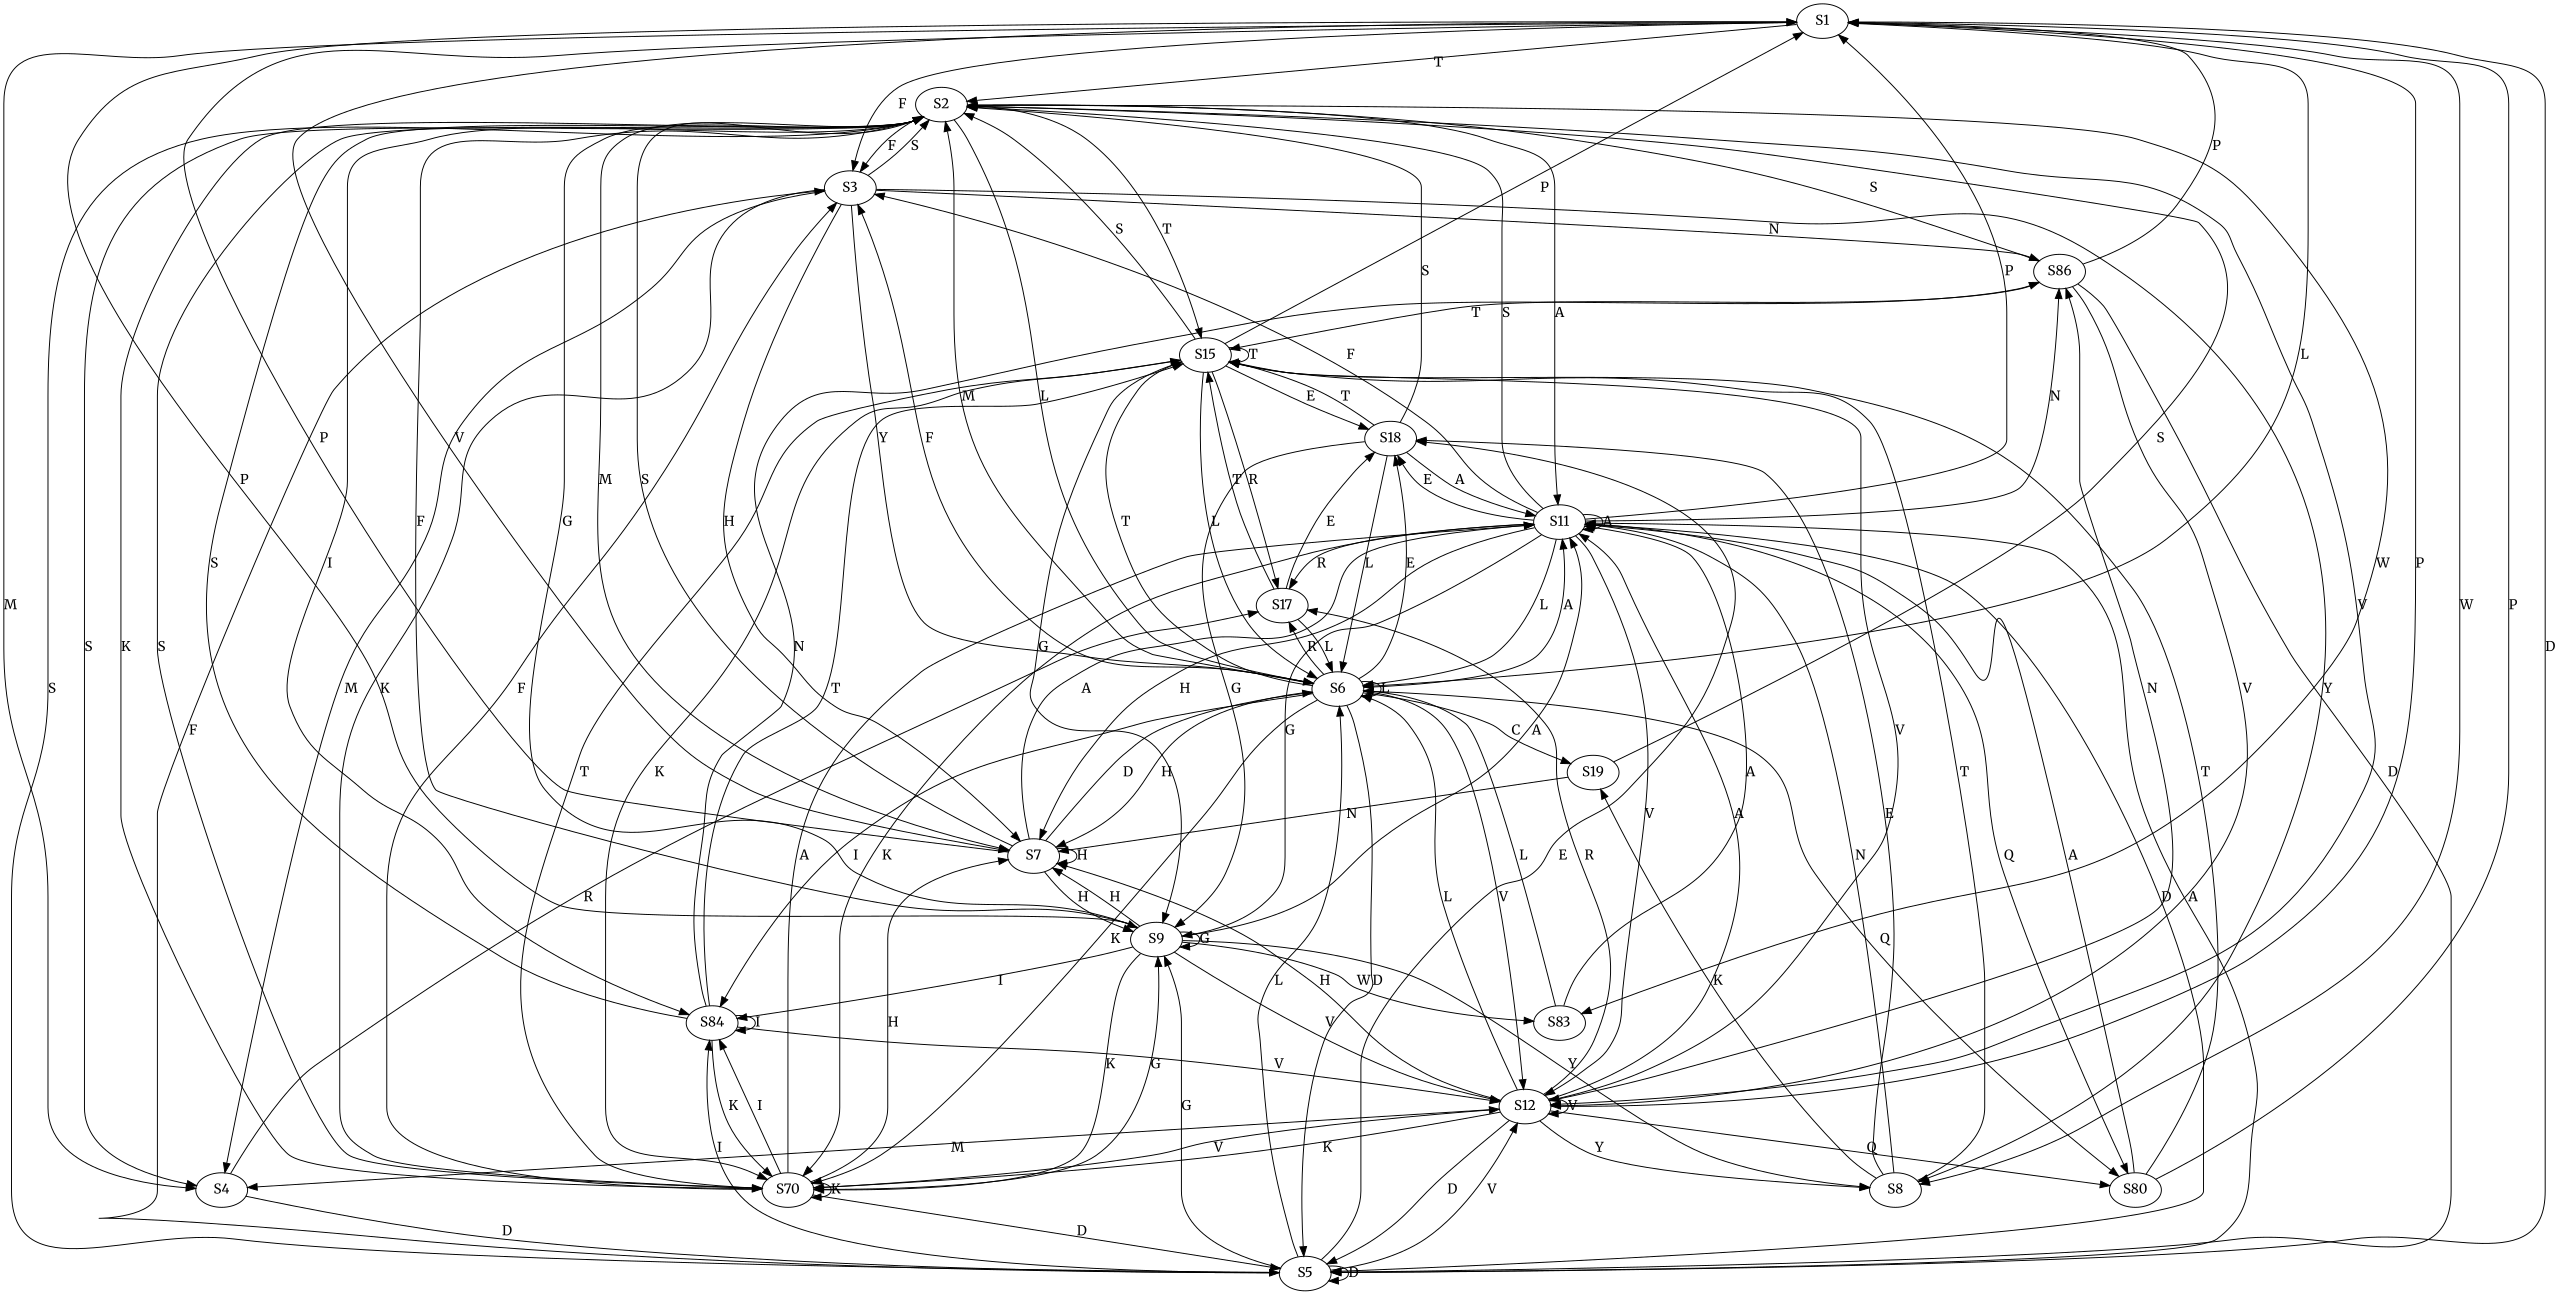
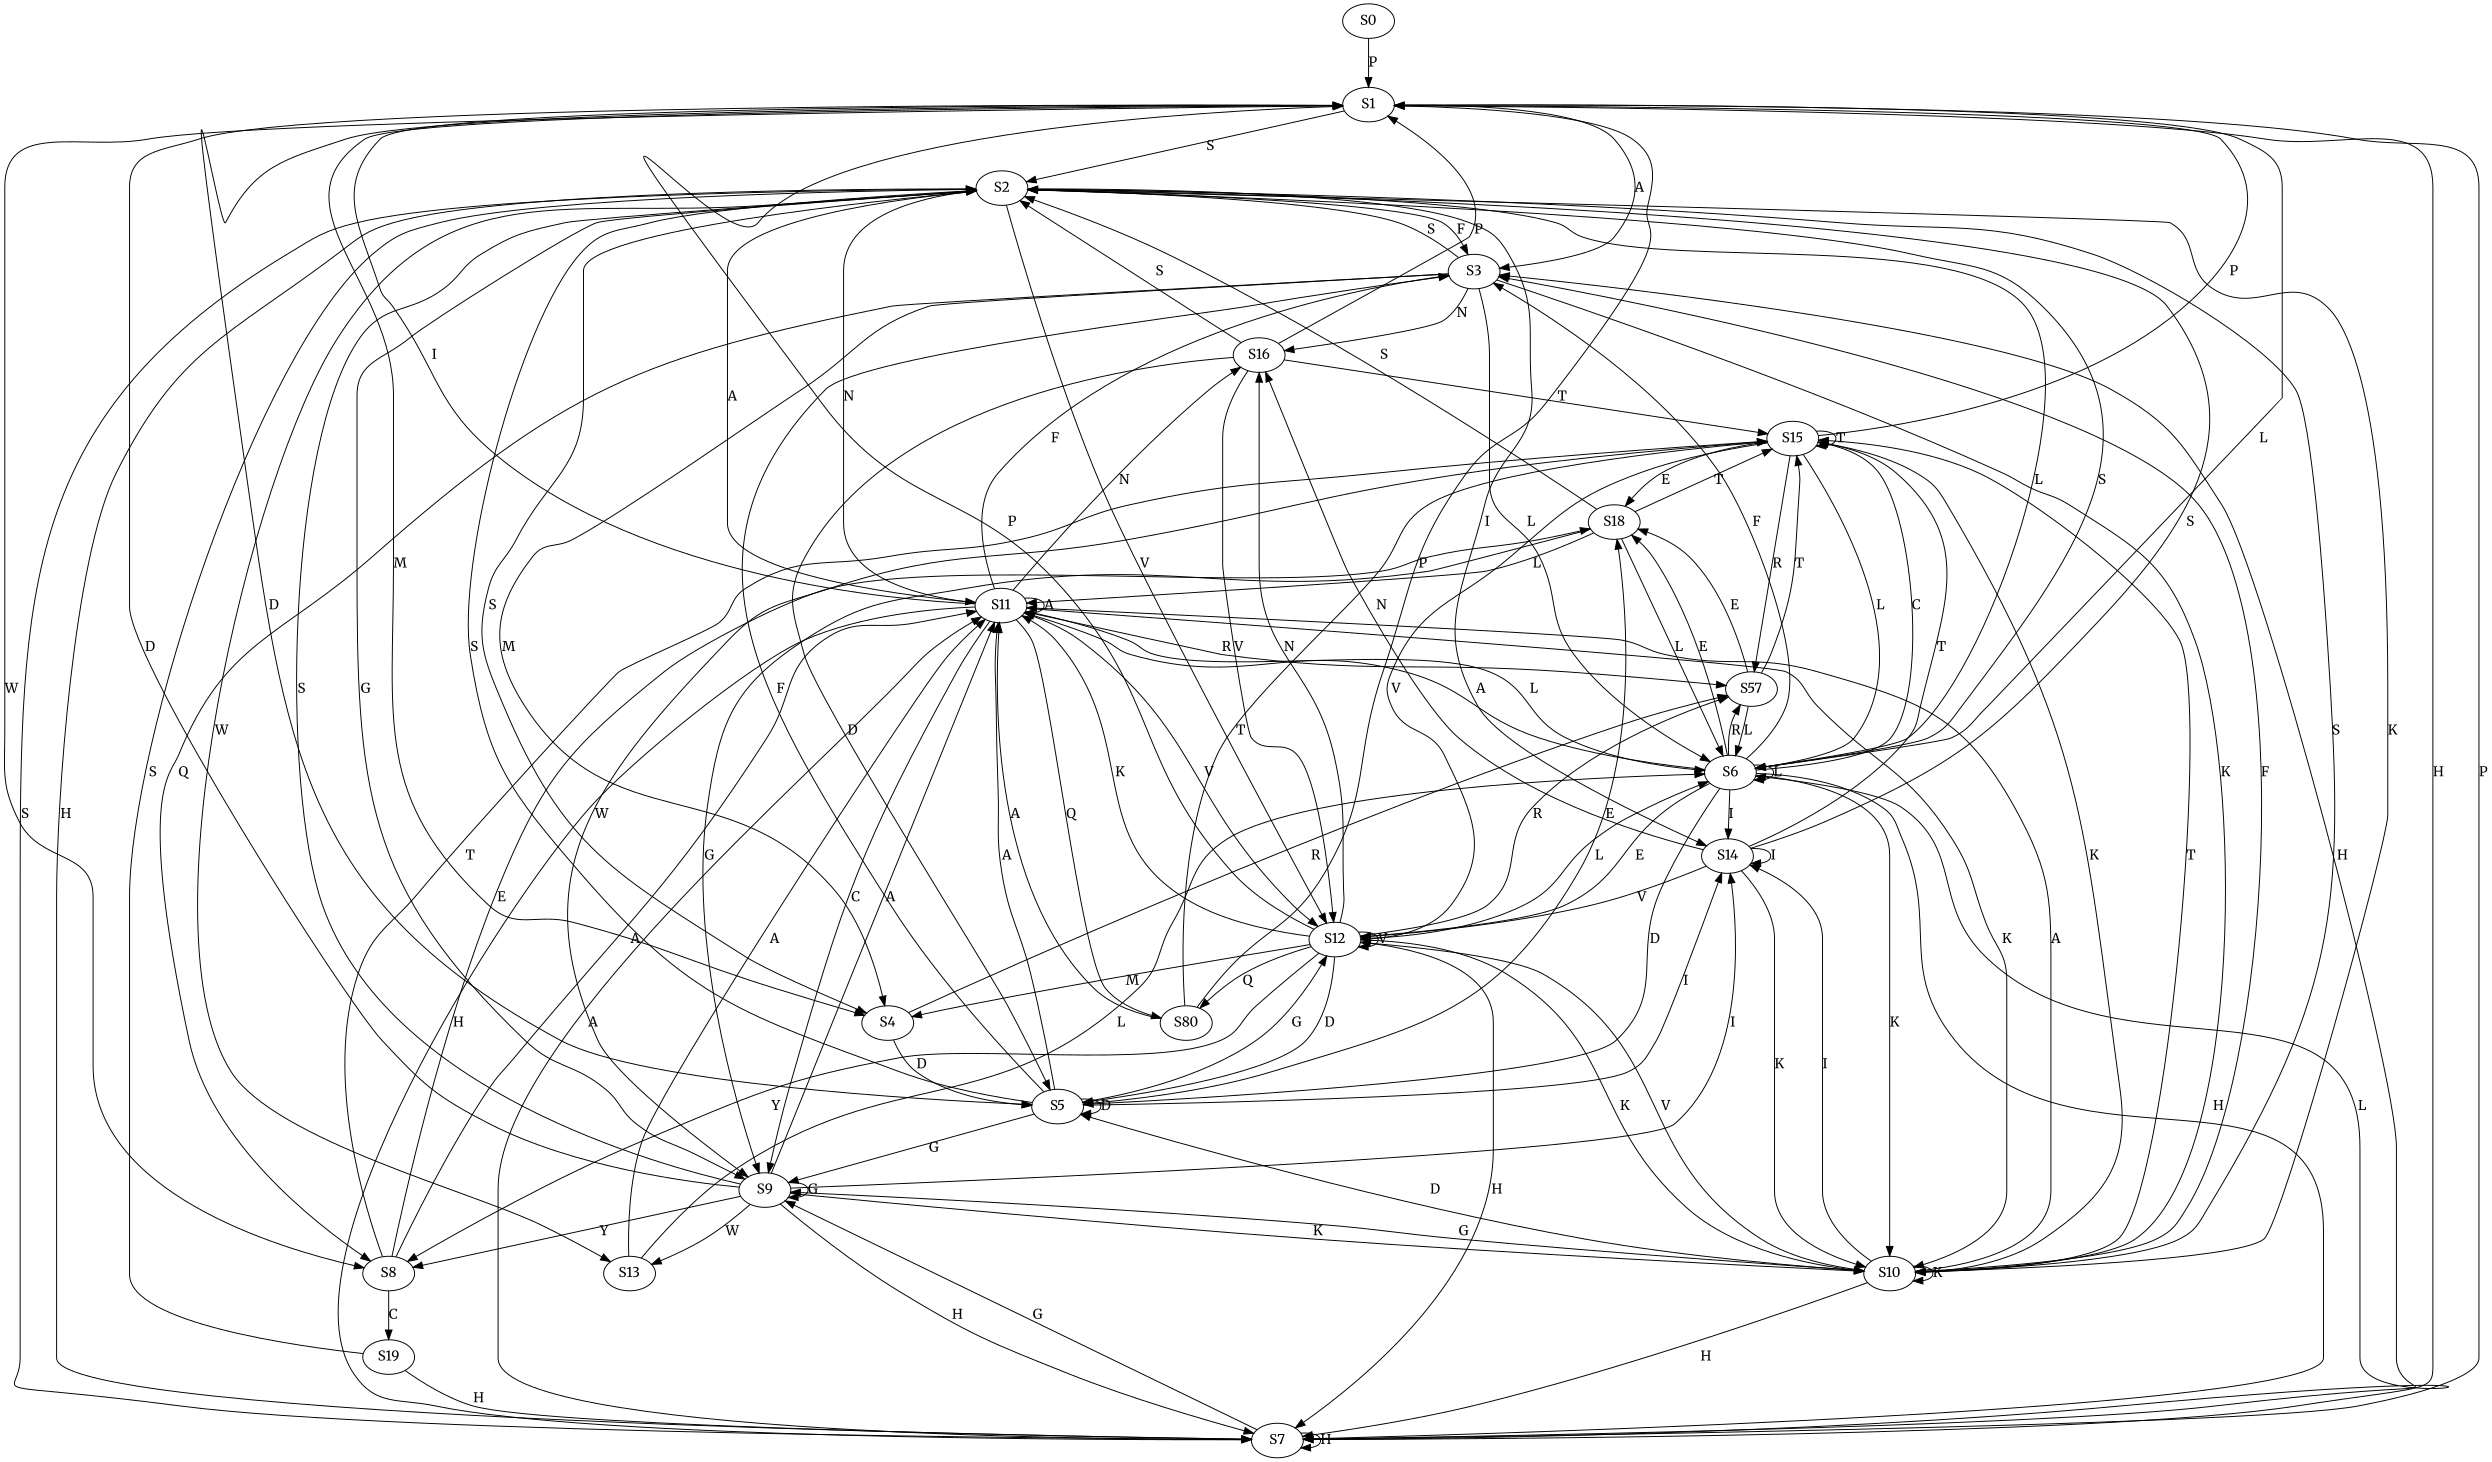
none -> (1369, 21)
(1439, 63) -> (1211, 146)
(903, 105) -> (1639, 188)
(1121, 173) -> none
(1096, 215) -> none
(2010, 272) -> (435, 355)
(2060, 272) -> (1259, 355)
(1506, 313) -> (849, 397)
(968, 397) -> (2102, 480)
(460, 439) -> (2439, 773)
(884, 439) -> (1532, 522)
(245, 480) -> (150, 647)
(606, 480) -> (66, 814)
(1460, 480) -> (1537, 564)
(1461, 506) -> none
(421, 522) -> (302, 689)
(1126, 522) -> (1917, 606)
(732, 573) -> (2391, 1106)
(1282, 606) -> (1751, 689)
(1044, 647) -> (602, 814)
(2328, 689) -> (183, 773)
(1467, 715) -> none
(1290, 731) -> (856, 898)
(1128, 773) -> (2363, 1107)
(1352, 814) -> (479, 1399)
(1739, 814) -> (1120, 773)
(1794, 820) -> none
(1860, 856) -> (635, 940)
(1084, 898) -> (1038, 1315)
(1504, 898) -> (1640, 856)
(1271, 980) -> none
(1718, 981) -> (393, 1315)
(712, 1023) -> (1727, 856)
(1560, 1023) -> (630, 1274)
(1319, 1035) -> none
(2204, 1099) -> none
(788, 1190) -> (1890, 1274)
(1492, 1190) -> (1297, 1023)
